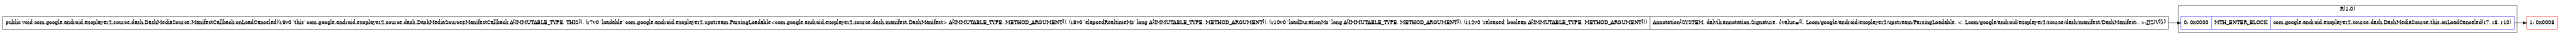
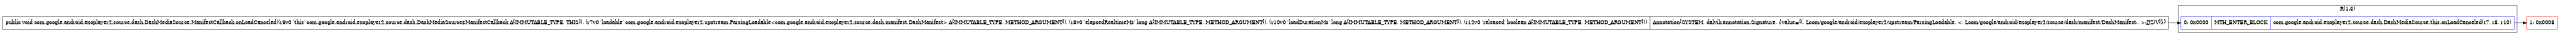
(2348, 10) -> (2348, 10)
